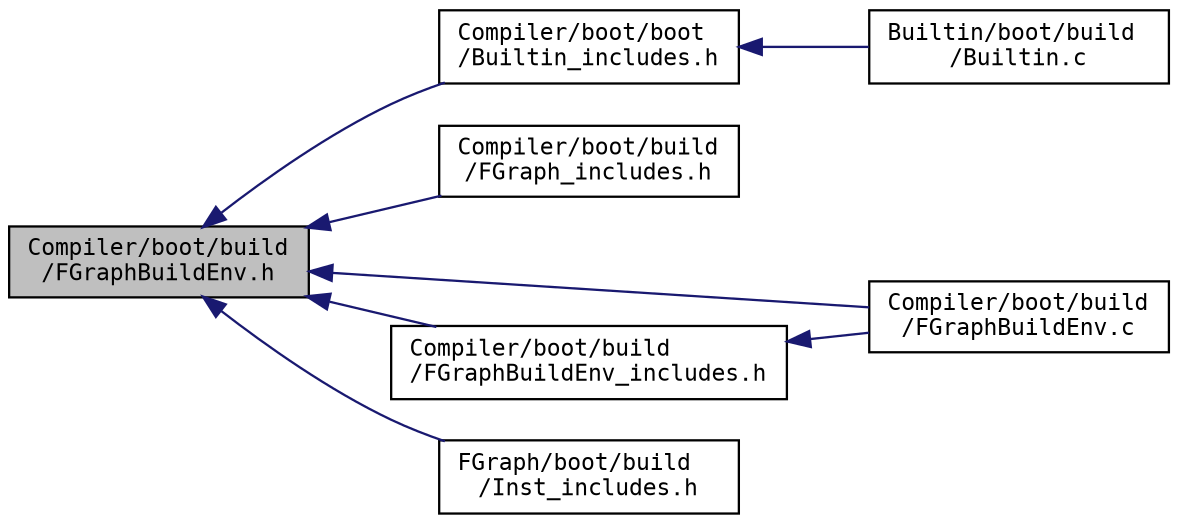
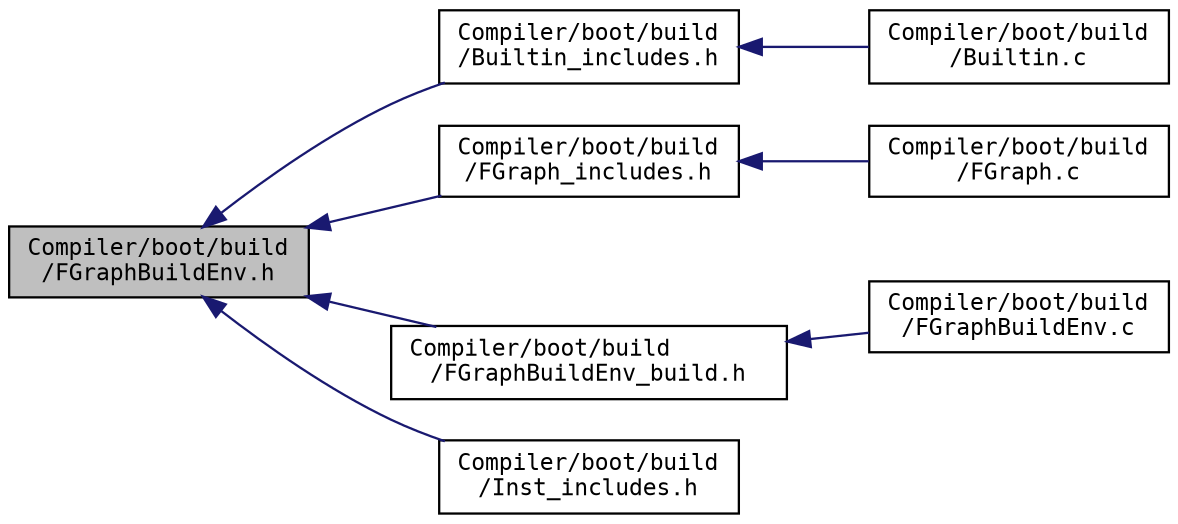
(589, 47) -> (589, 47)
(1019, 47) -> (1019, 47)
none -> (1019, 161)
(601, 290) -> none
(589, 363) -> (589, 363)
(589, 477) -> (589, 477)
